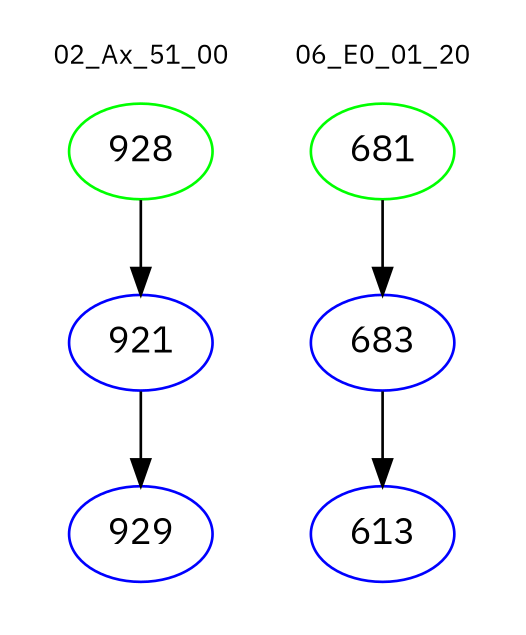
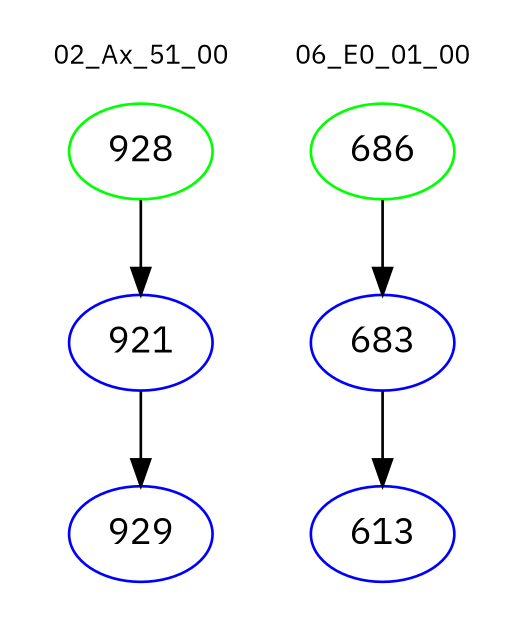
(384, 57) -> (384, 57)
(383, 151) -> (383, 151)
